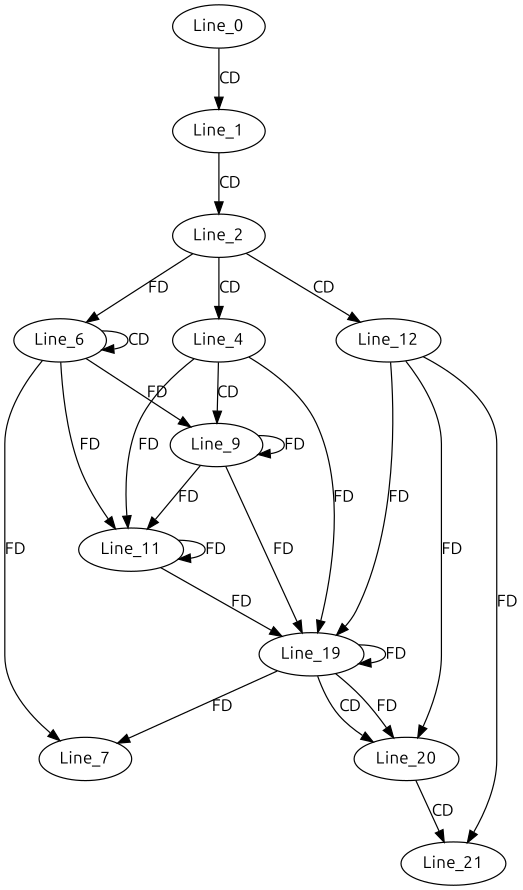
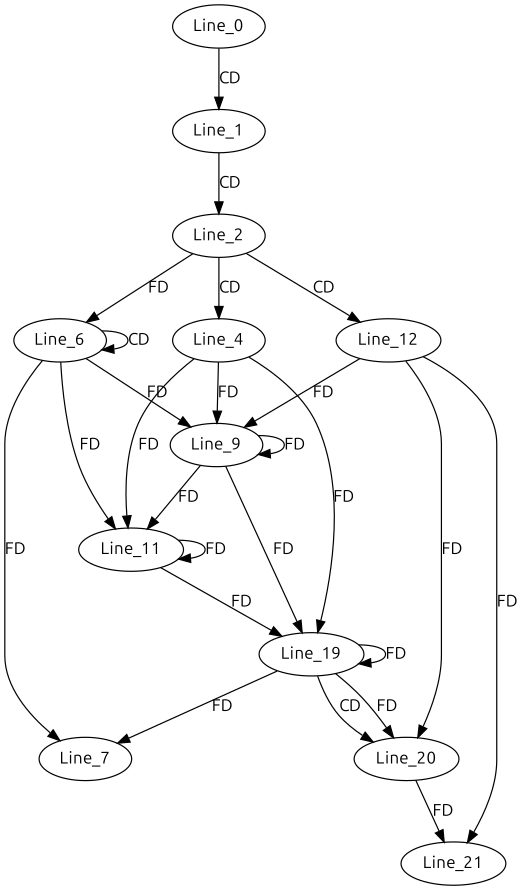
(229, 393) -> (229, 393)
(388, 498) -> (307, 390)
(443, 811) -> (443, 811)
